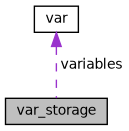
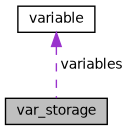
(56, 19) -> (56, 19)
